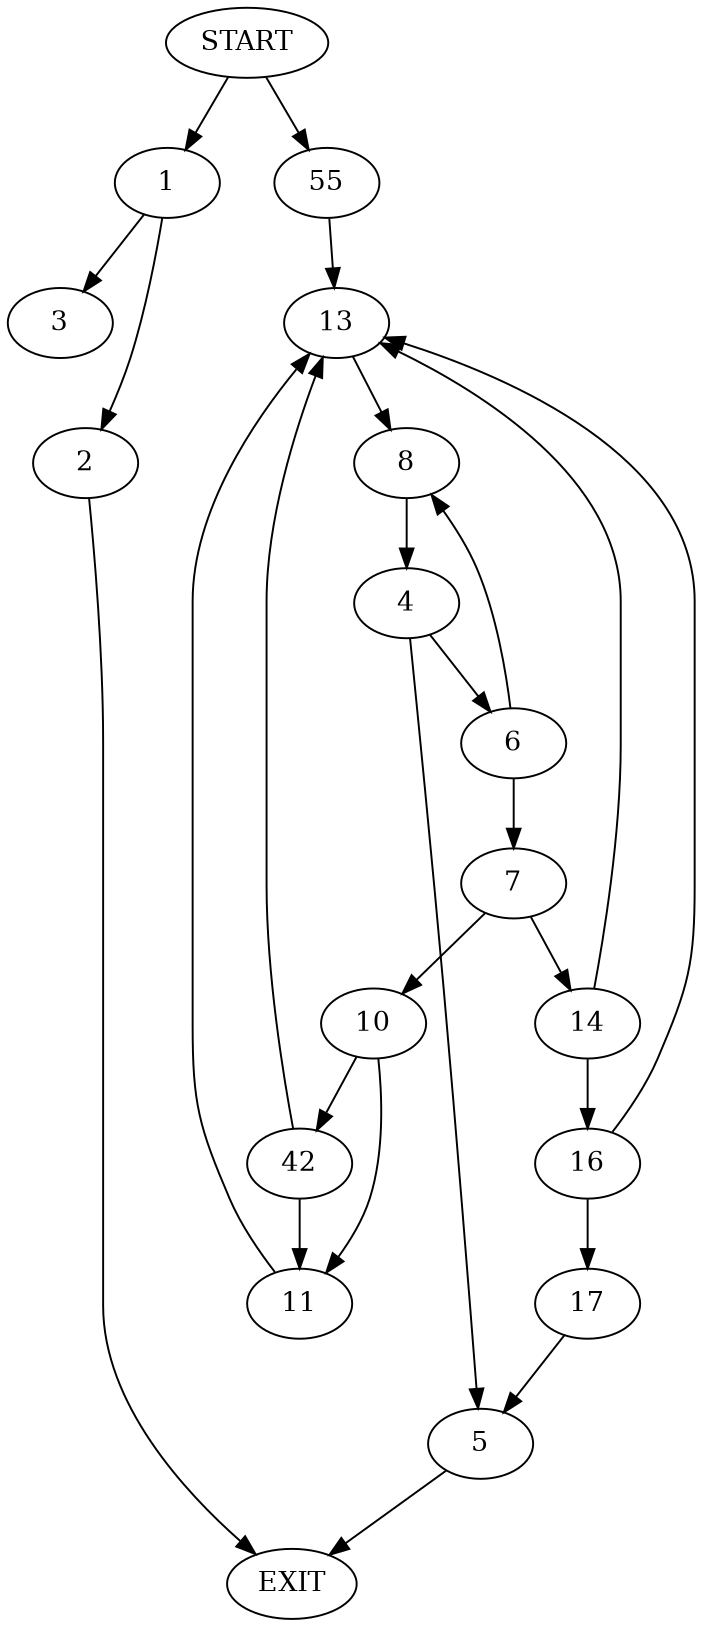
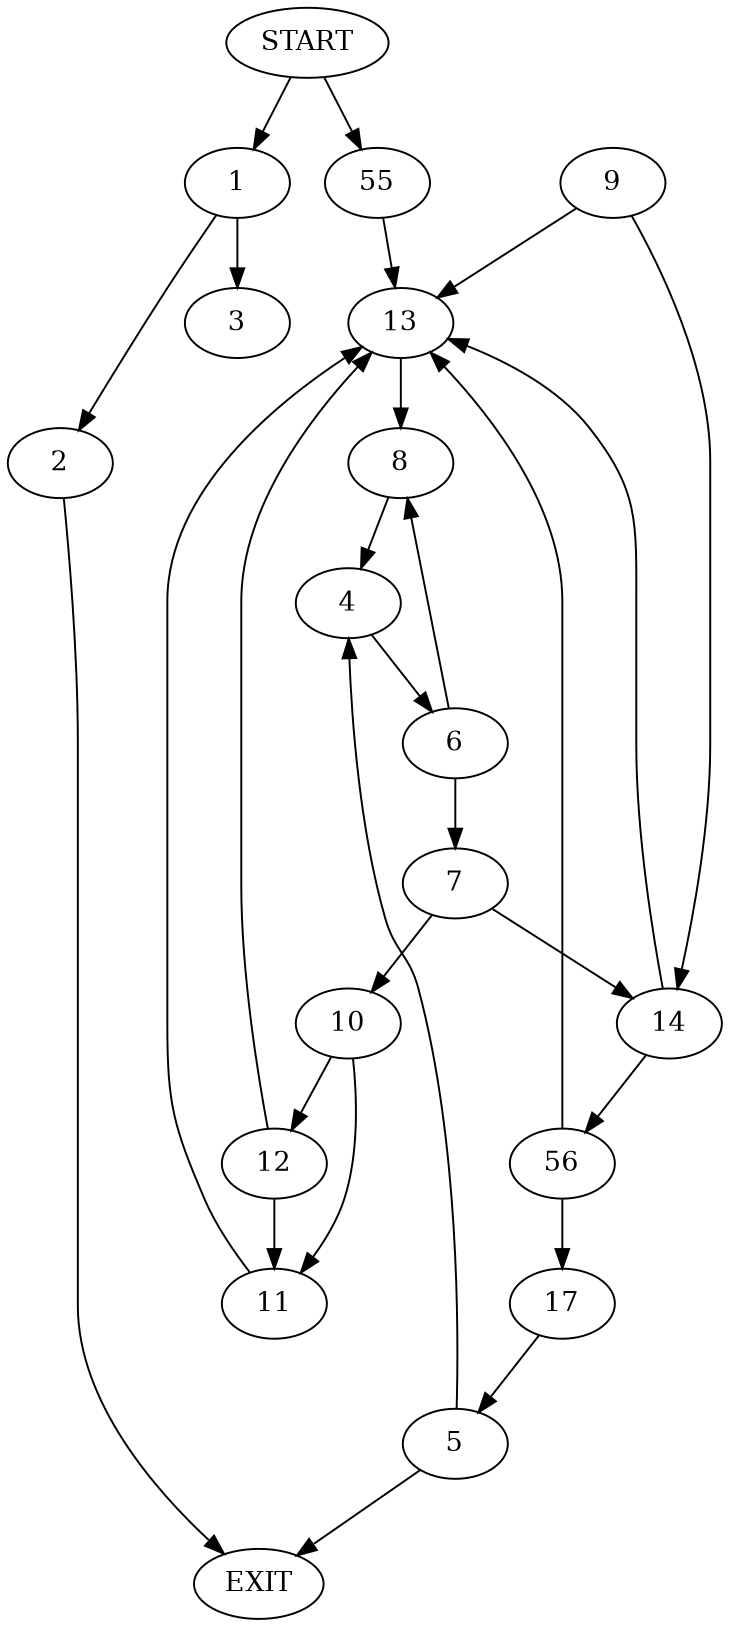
none -> (613, 183)
(446, 1013) -> (428, 1029)
(300, 1164) -> (274, 1164)
(588, 1164) -> (562, 1164)
